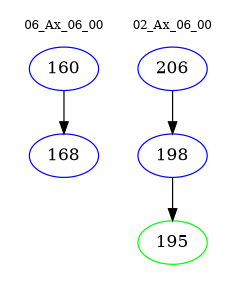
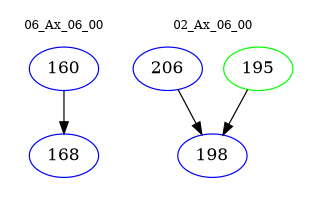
(173, 193) -> (238, 107)
